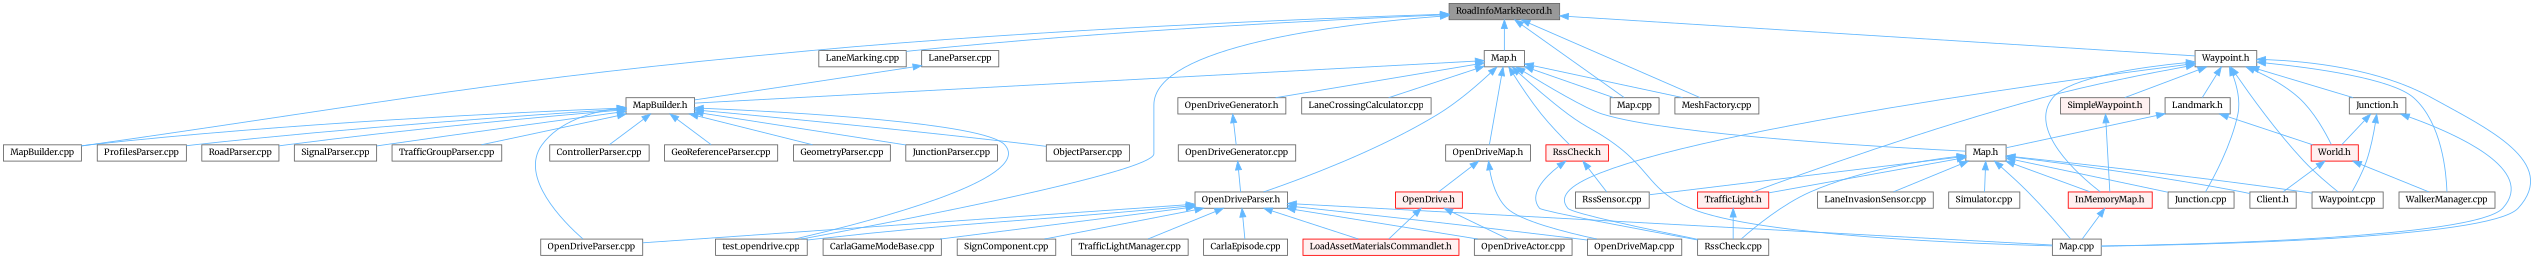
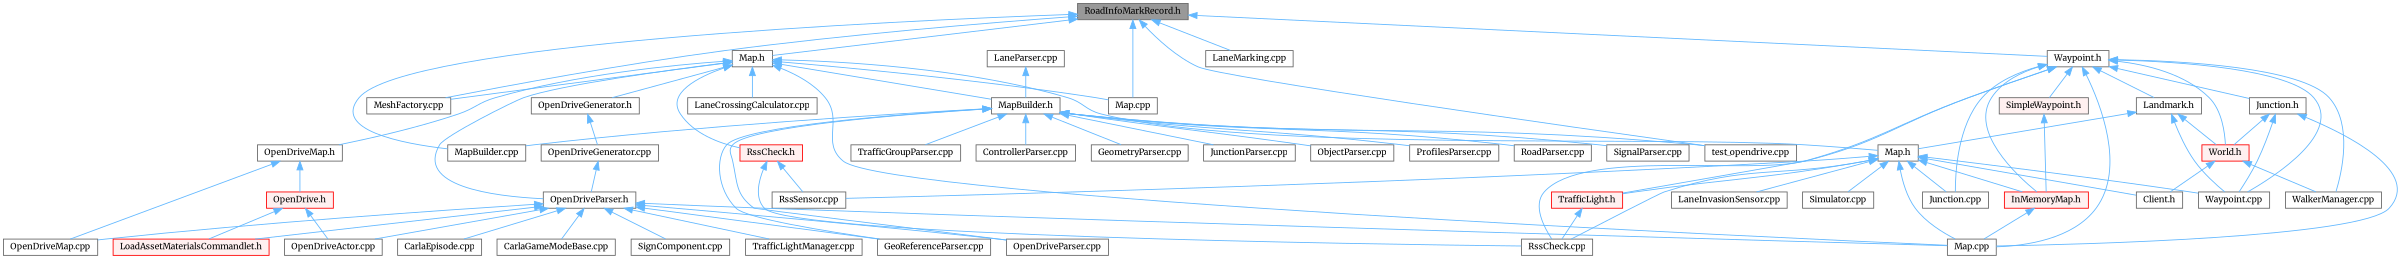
none -> (2194, 161)
(911, 229) -> (762, 224)
